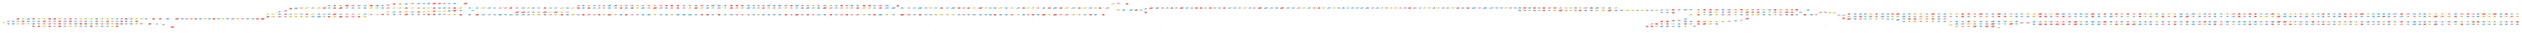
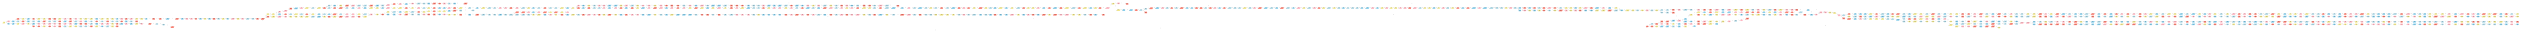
(388, 14) -> (388, 14)
(2215, 14) -> (2215, 14)
